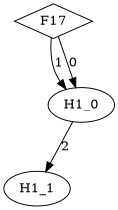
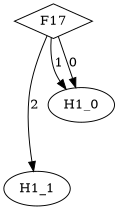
(61, 143) -> (29, 97)
